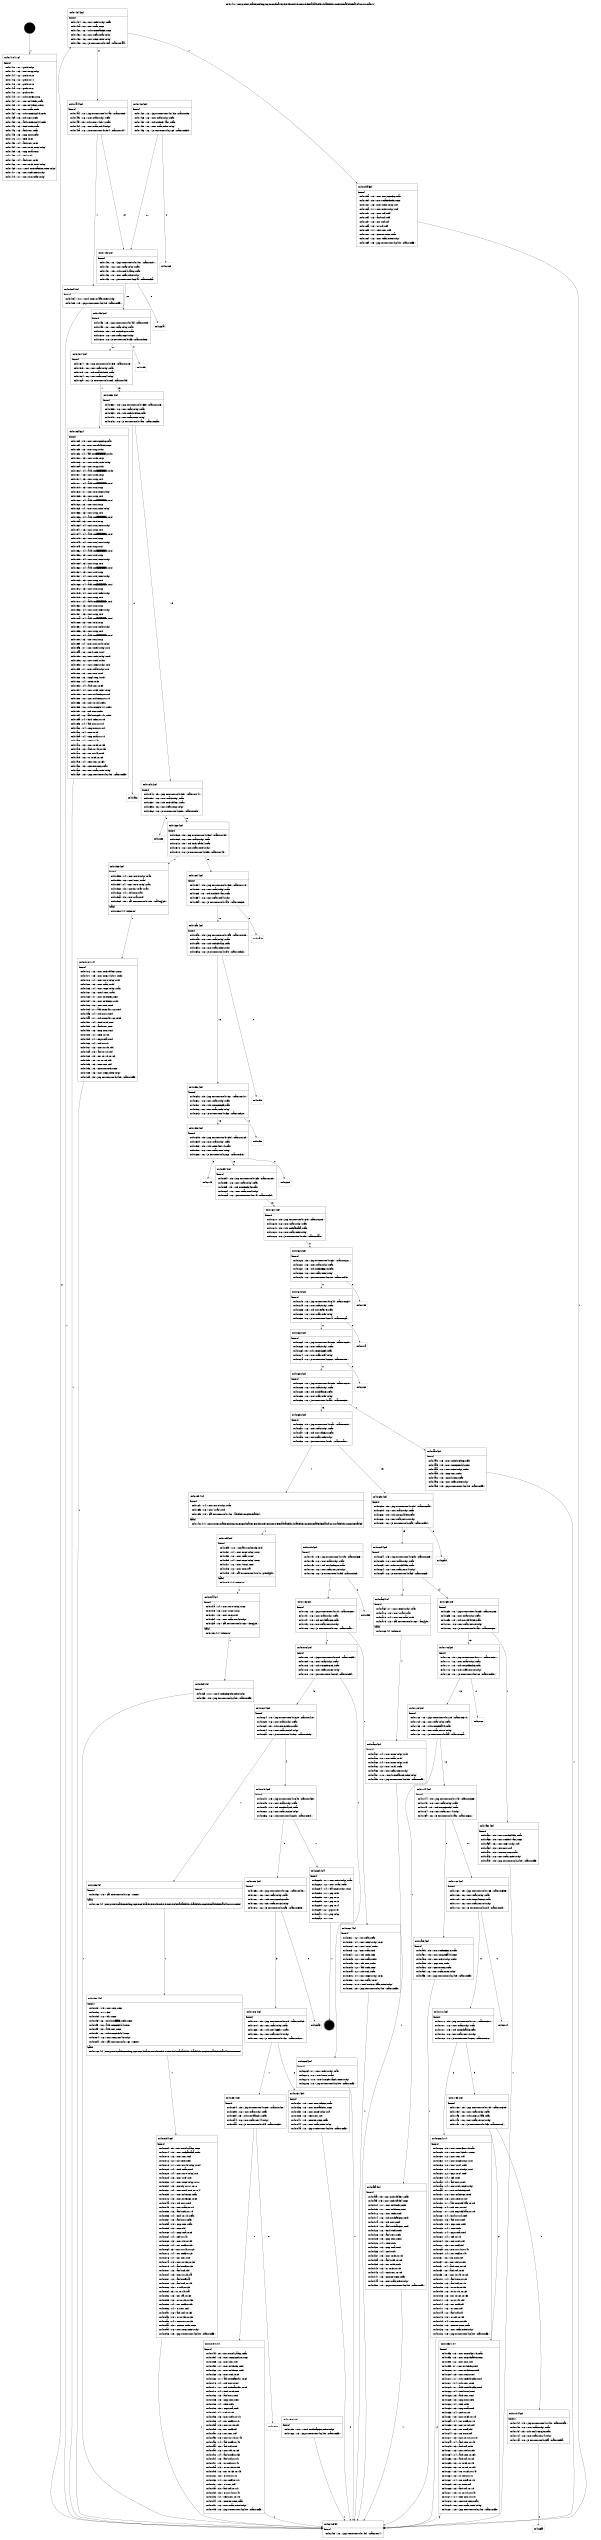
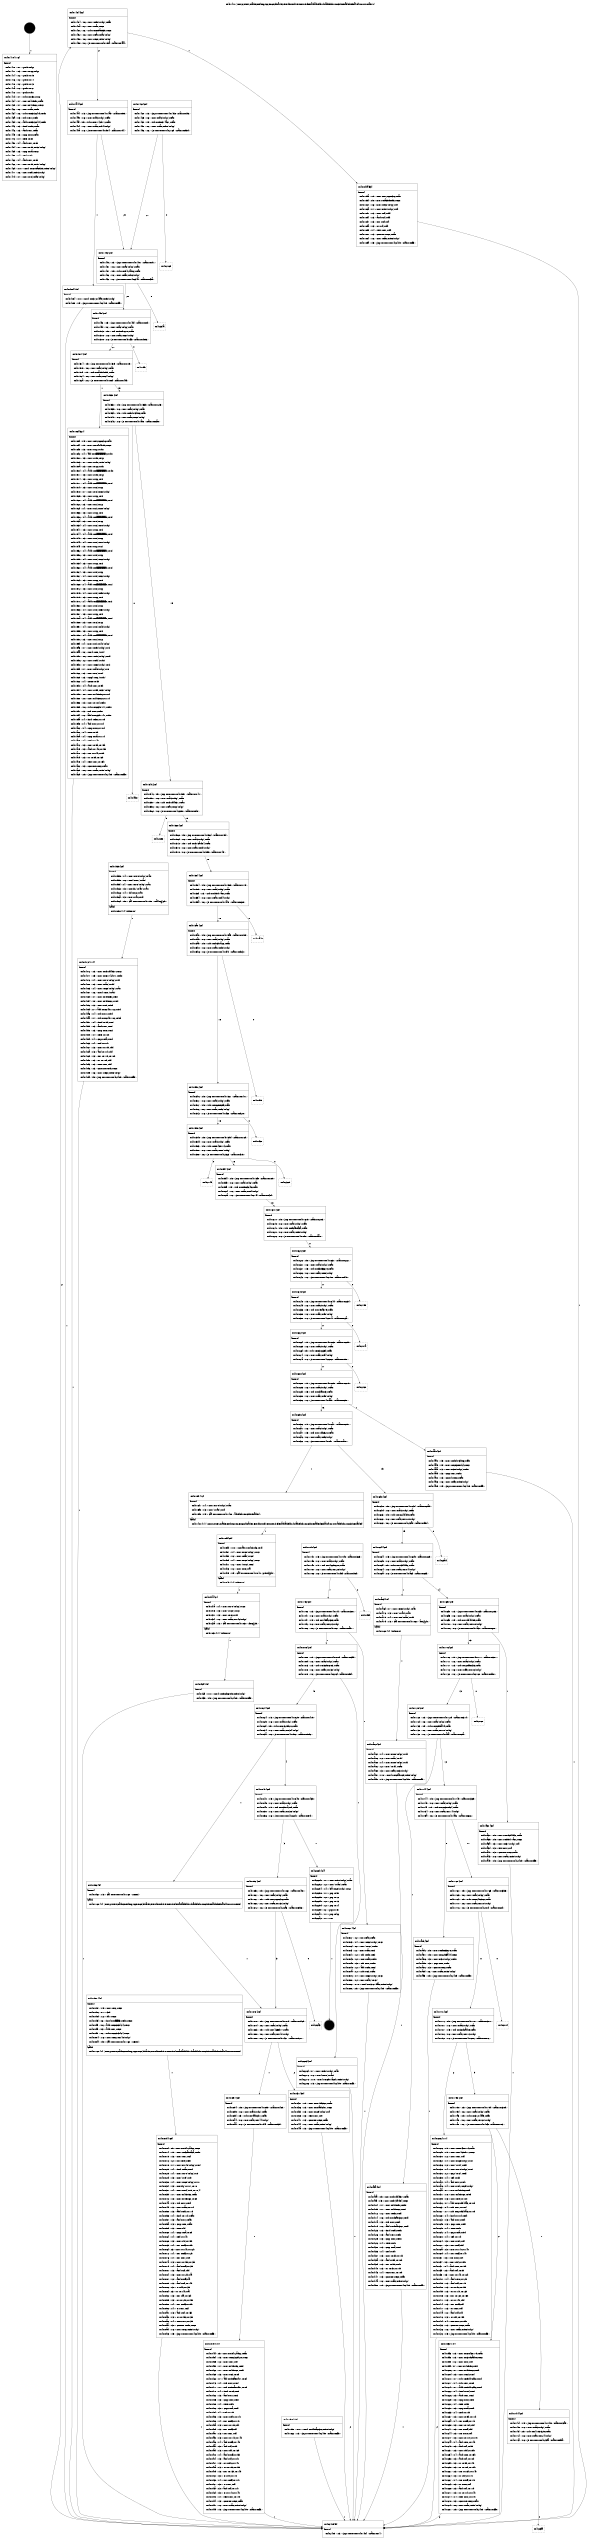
(174, 860) -> none
(164, 1951) -> (218, 1958)
(273, 2427) -> none
